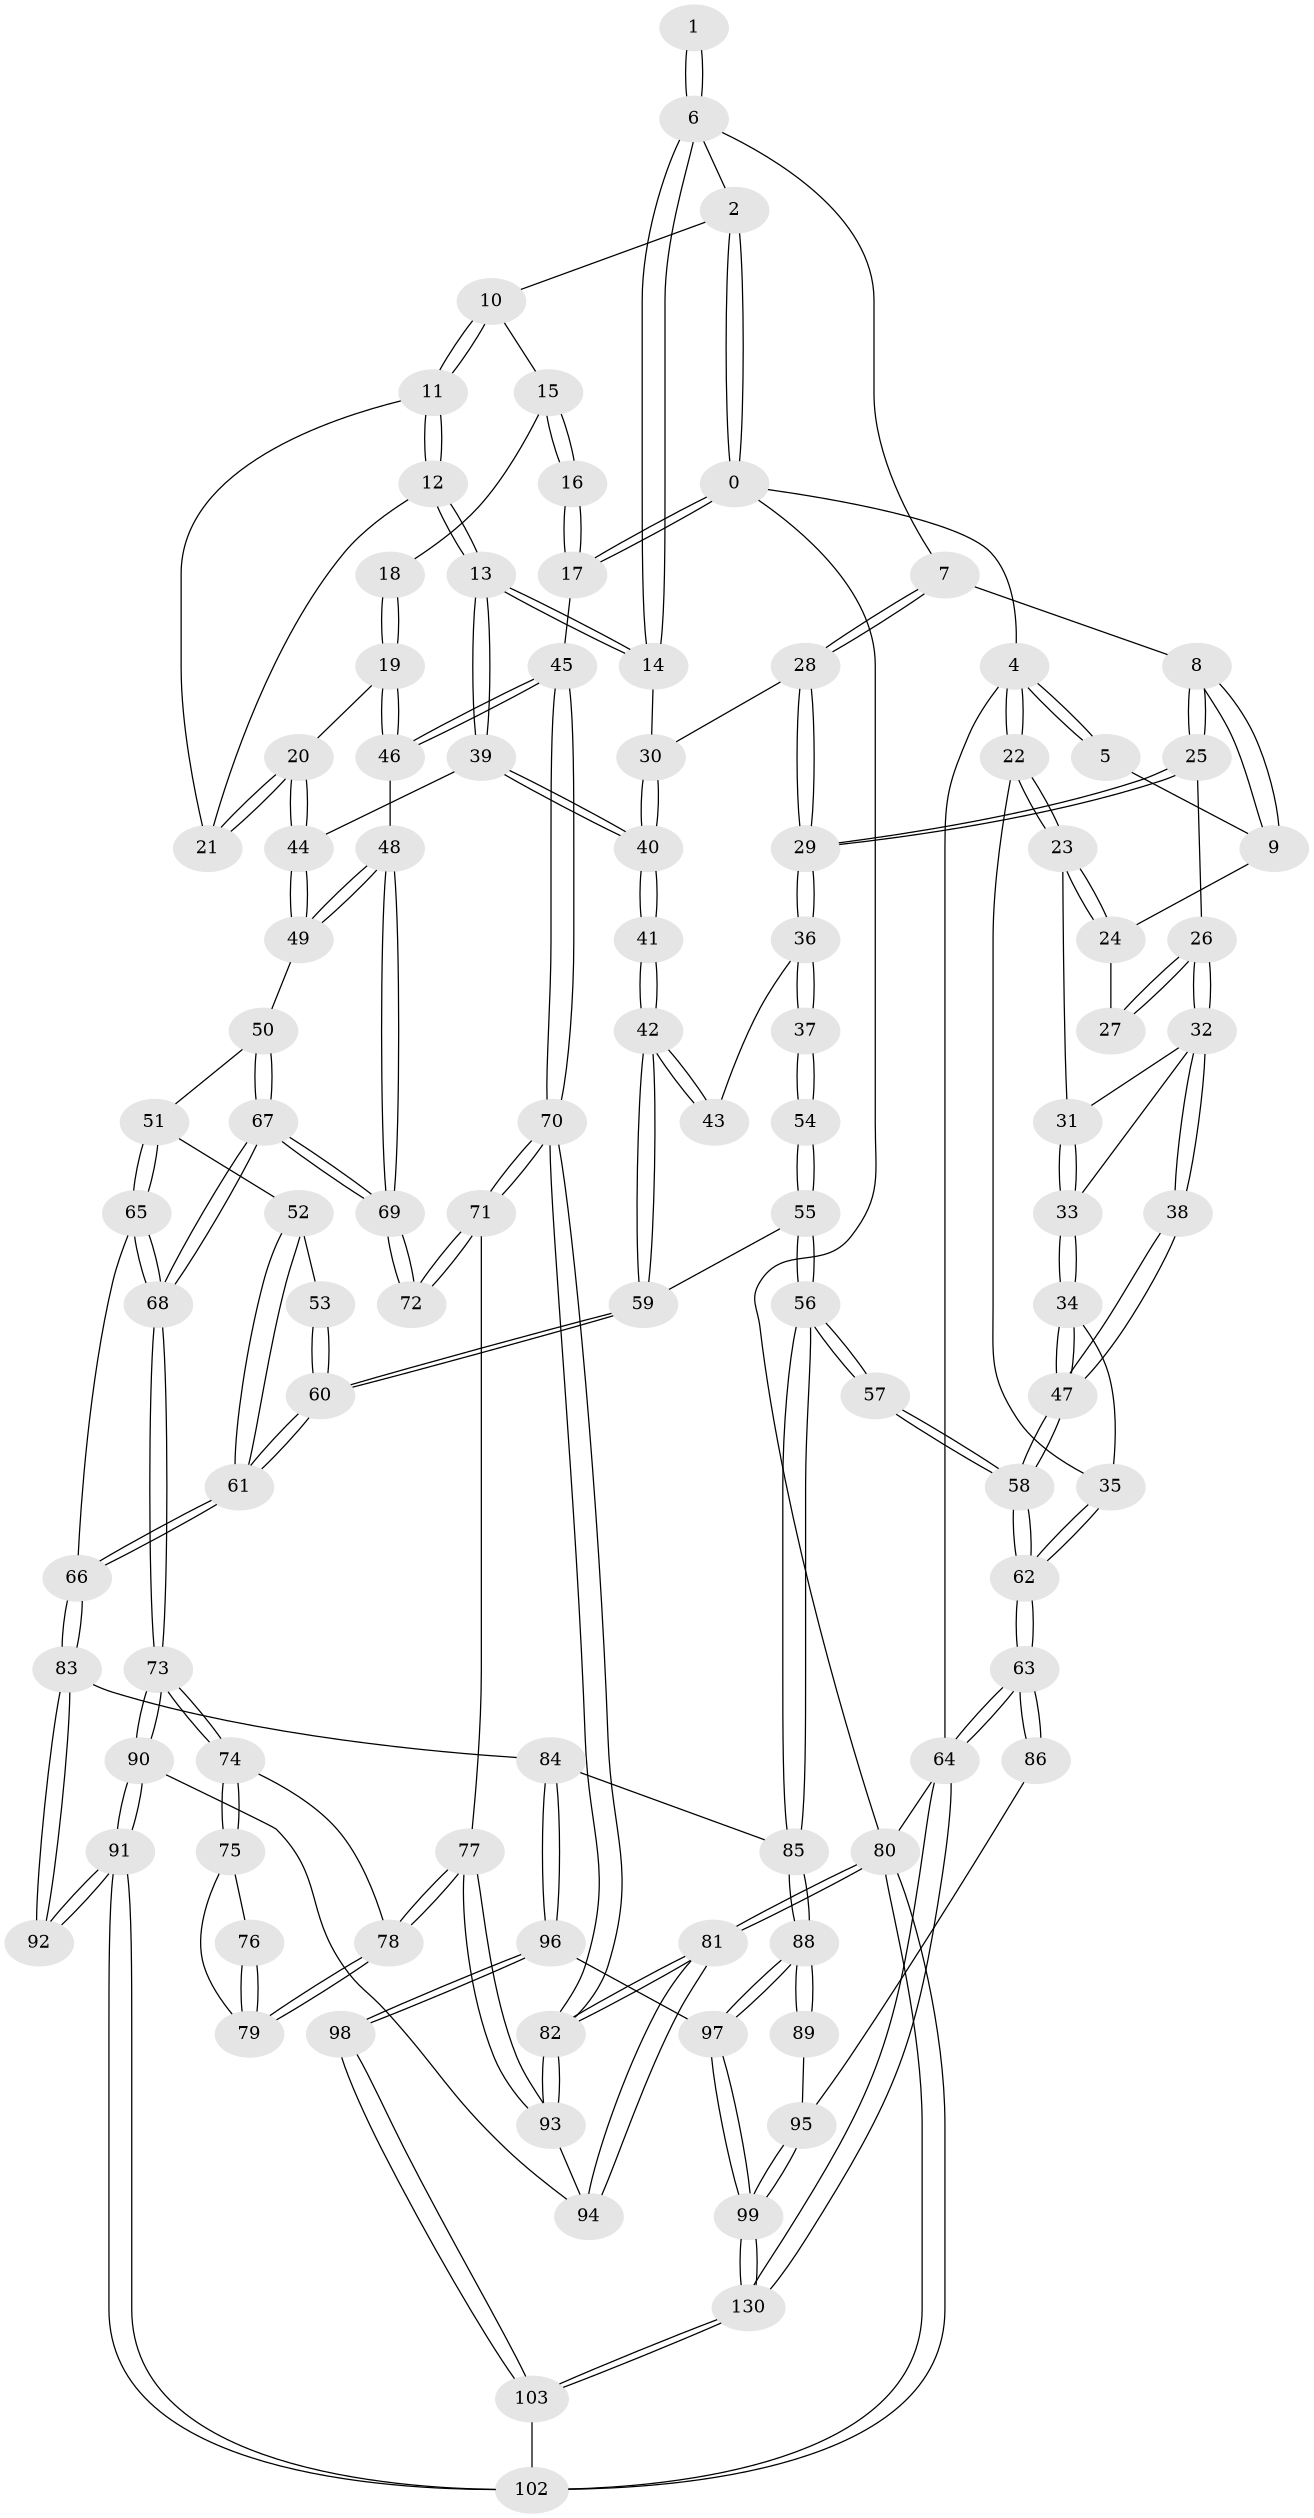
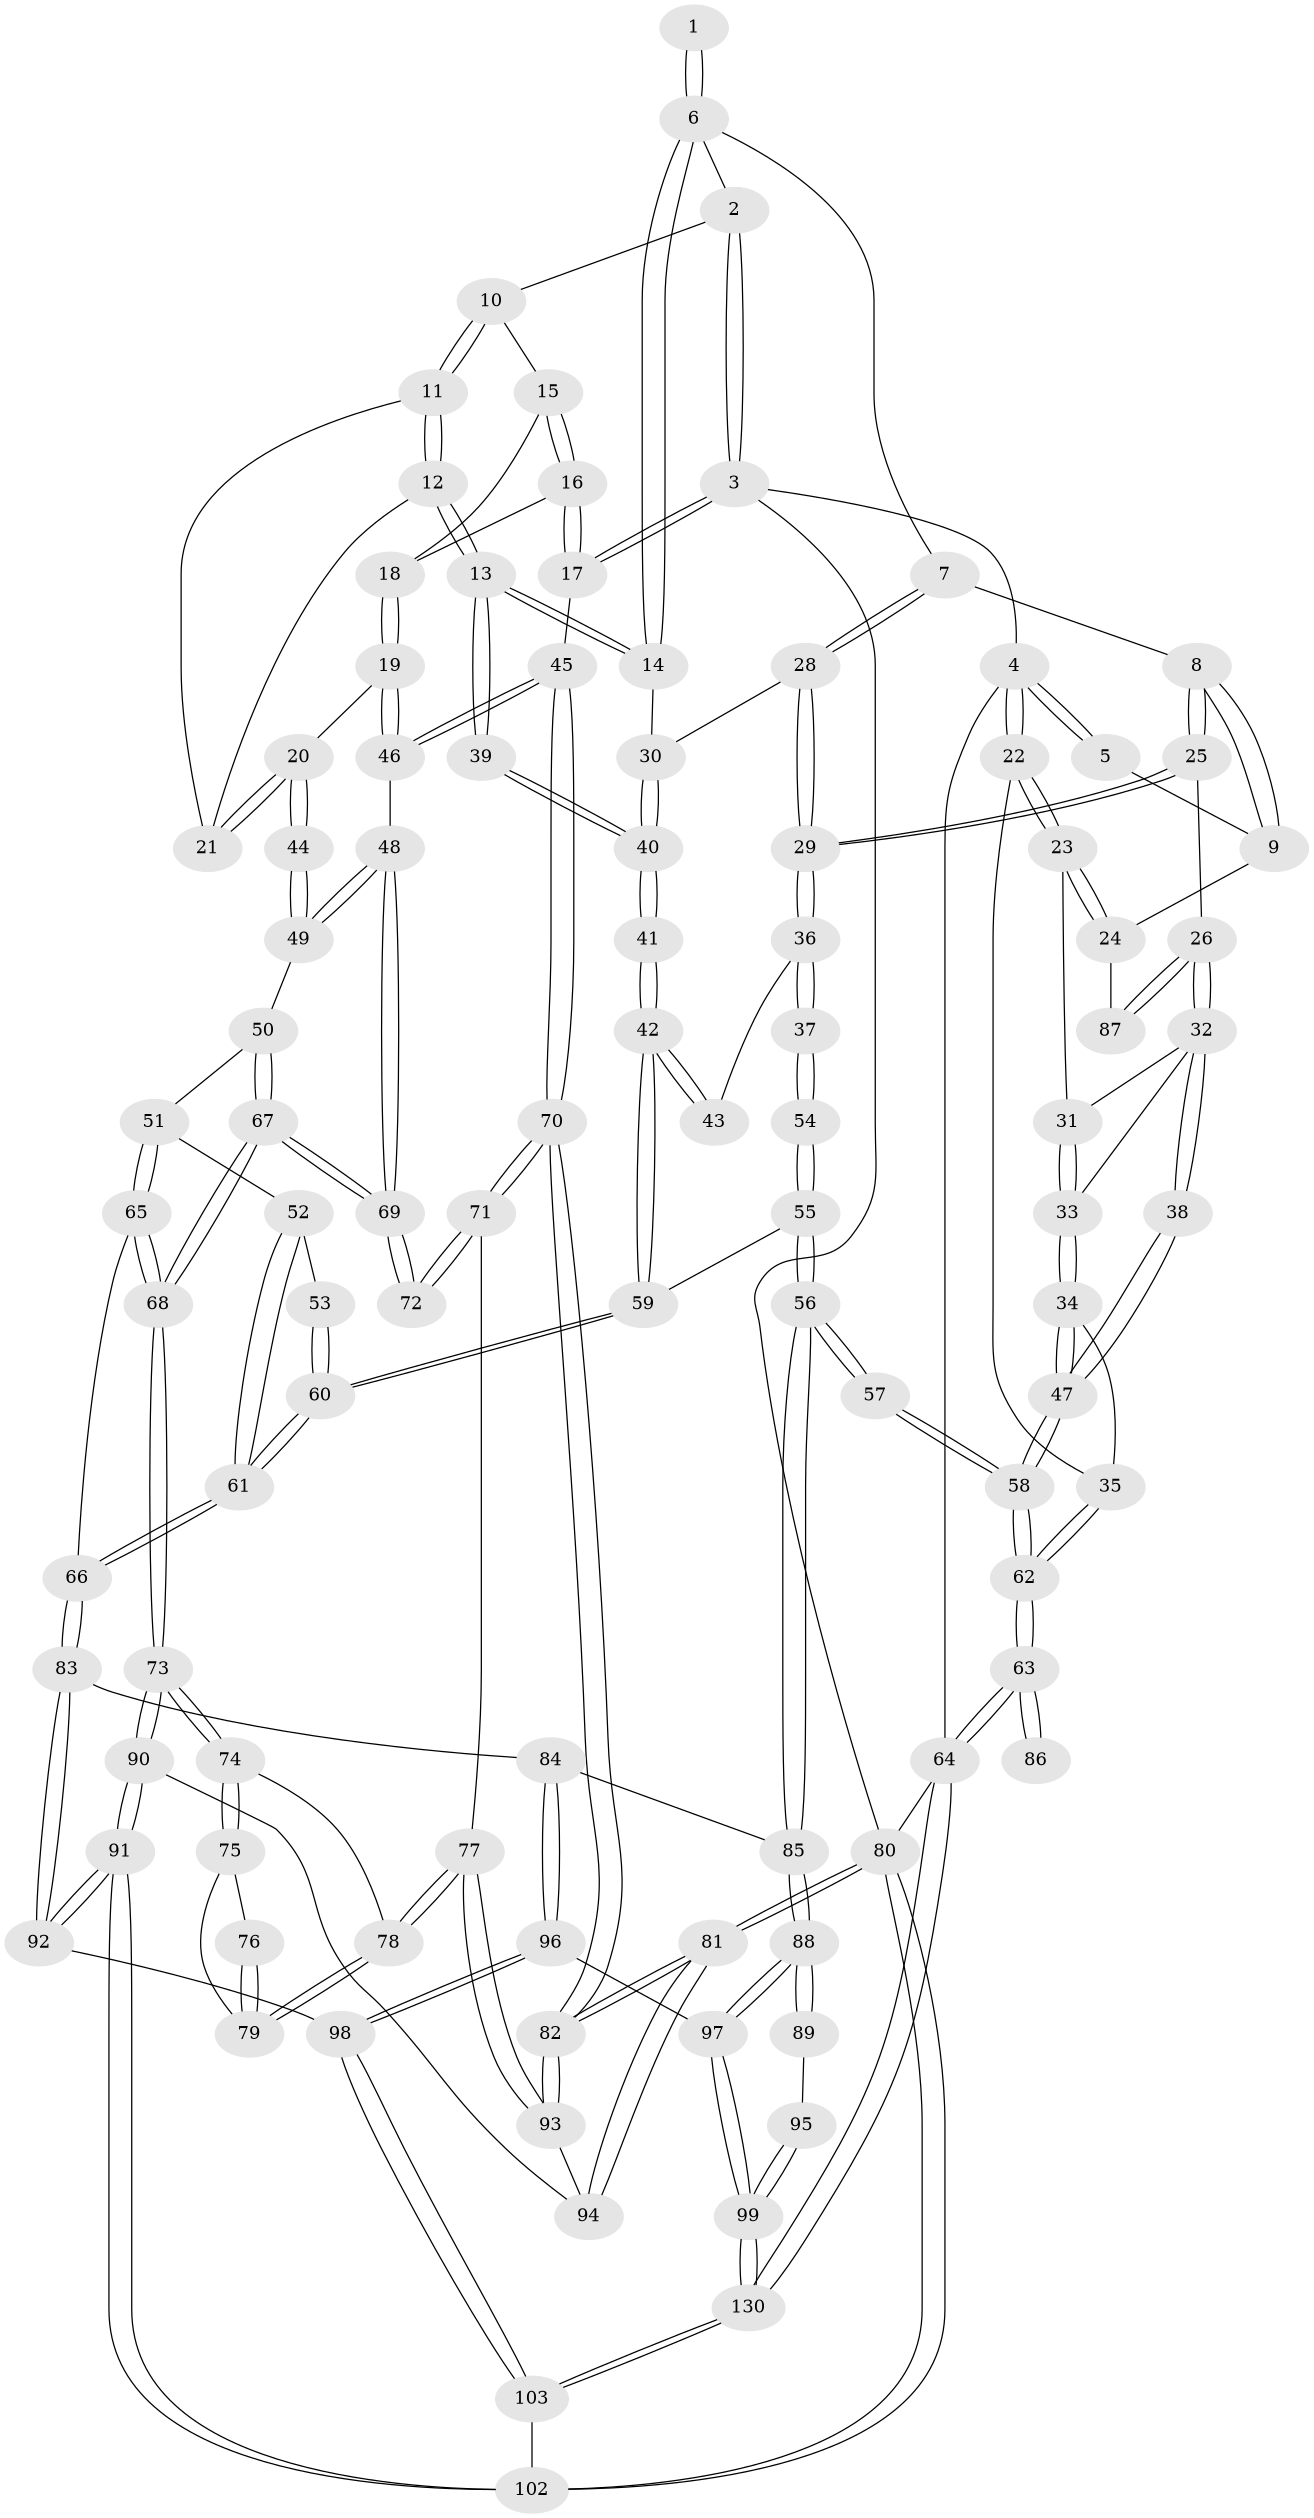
(735, 484) -> (735, 484)
none -> (481, 529)
(400, 798) -> none
(1111, 1031) -> (1111, 1031)
(913, 1961) -> none
none -> (194, 1980)
